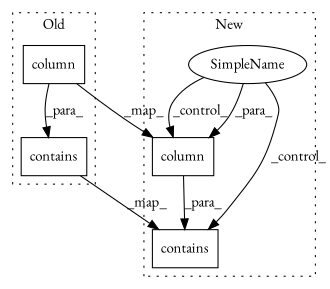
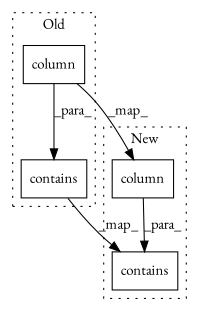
(248, 65) -> none
